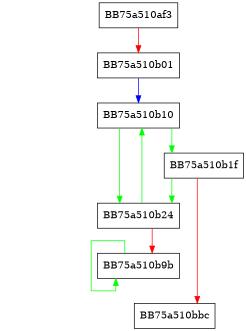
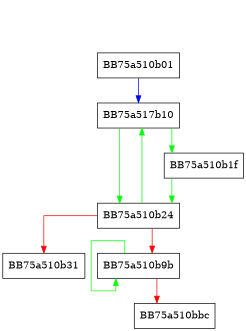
(138, 15) -> none
(138, 116) -> (138, 116)
(197, 237) -> (157, 287)
none -> (44, 266)
